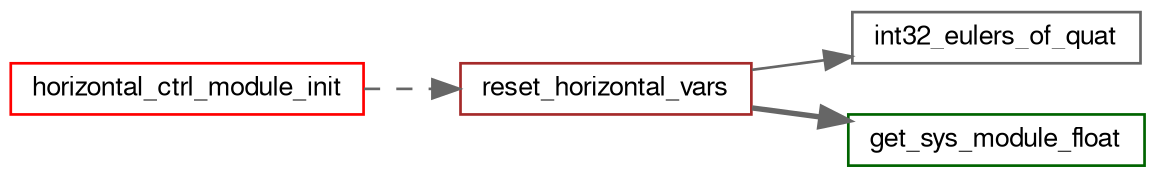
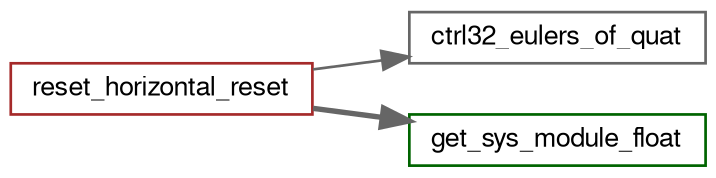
(996, 38) -> (557, 38)
(187, 89) -> none
(606, 89) -> (162, 89)
